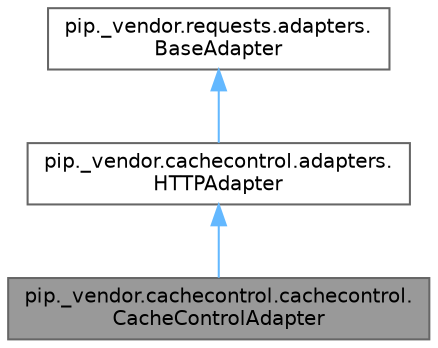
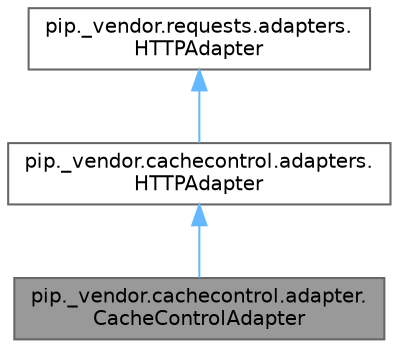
(219, 39) -> (199, 39)
(219, 309) -> (199, 309)
